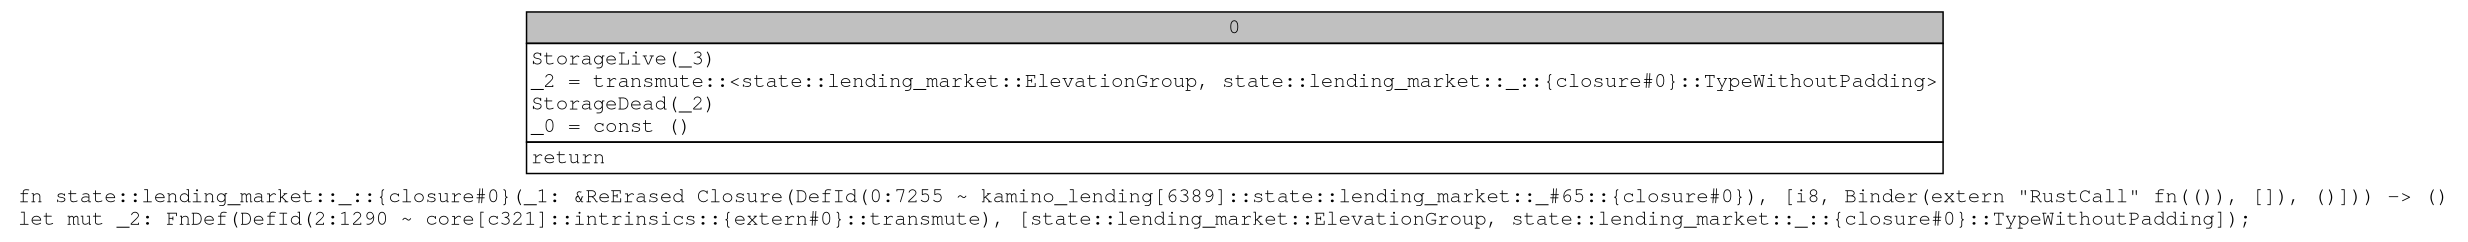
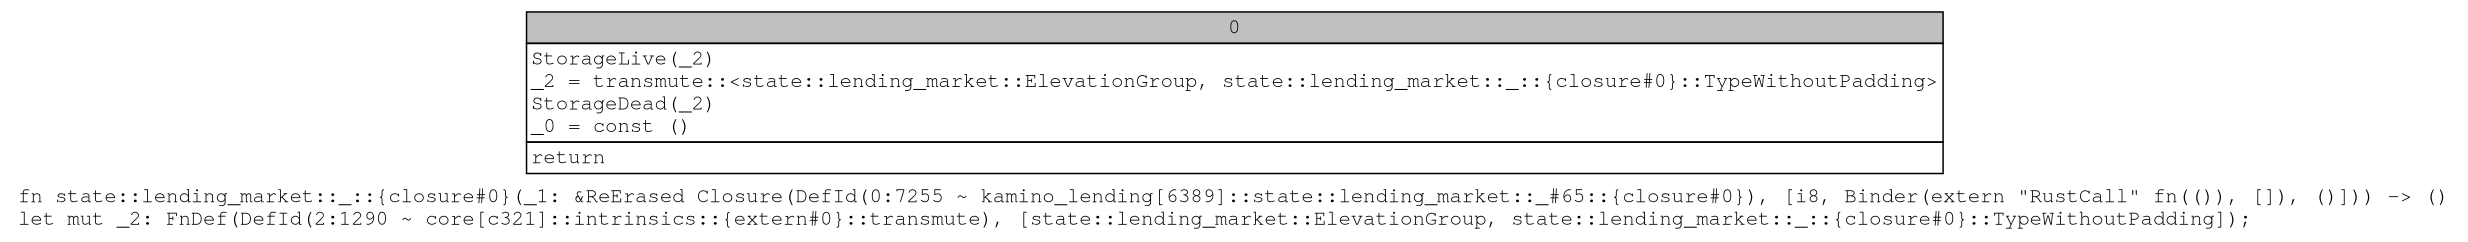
(624, 58) -> (624, 58)
